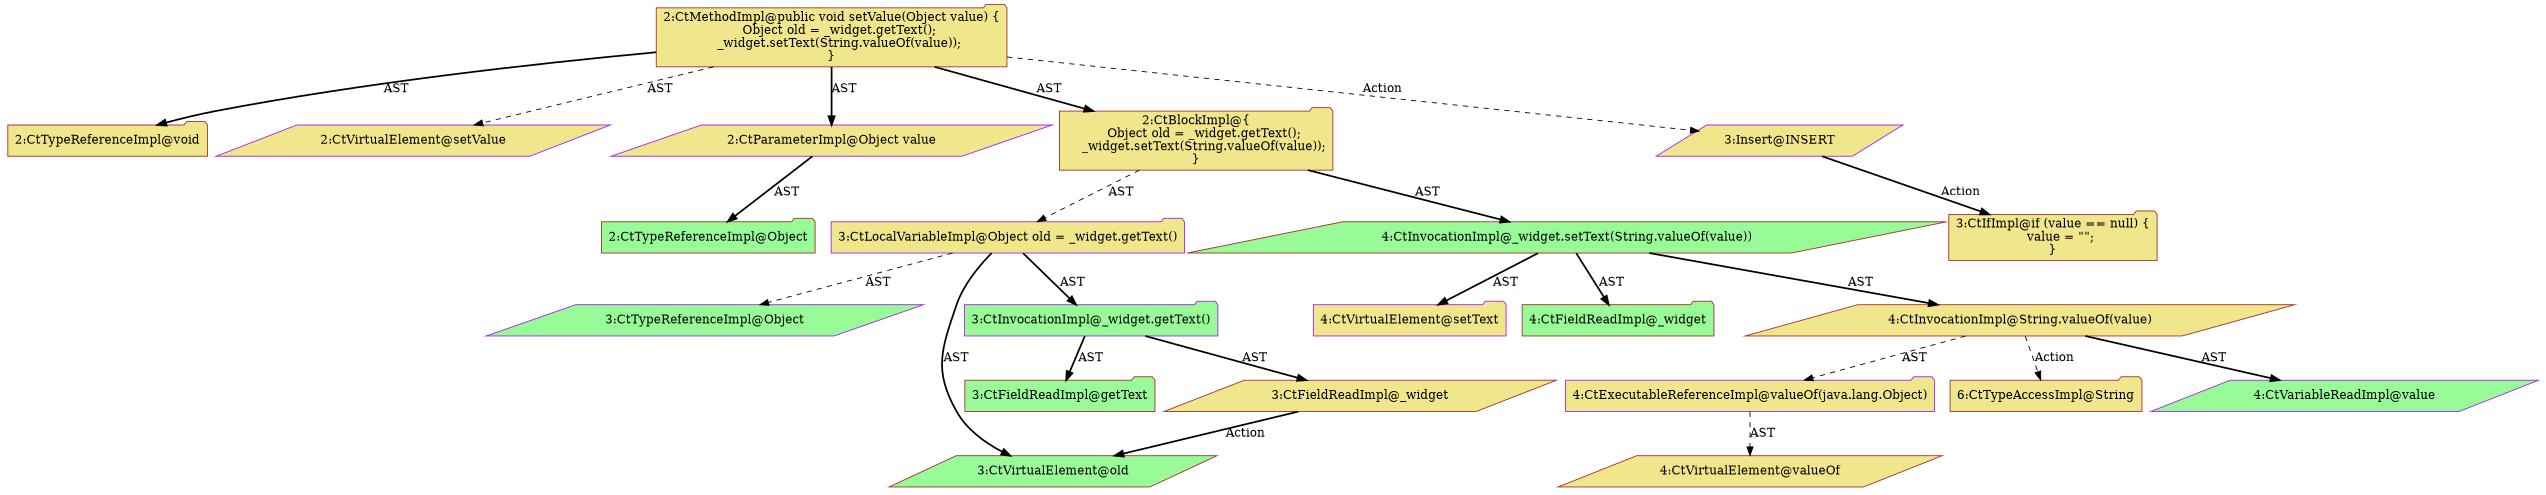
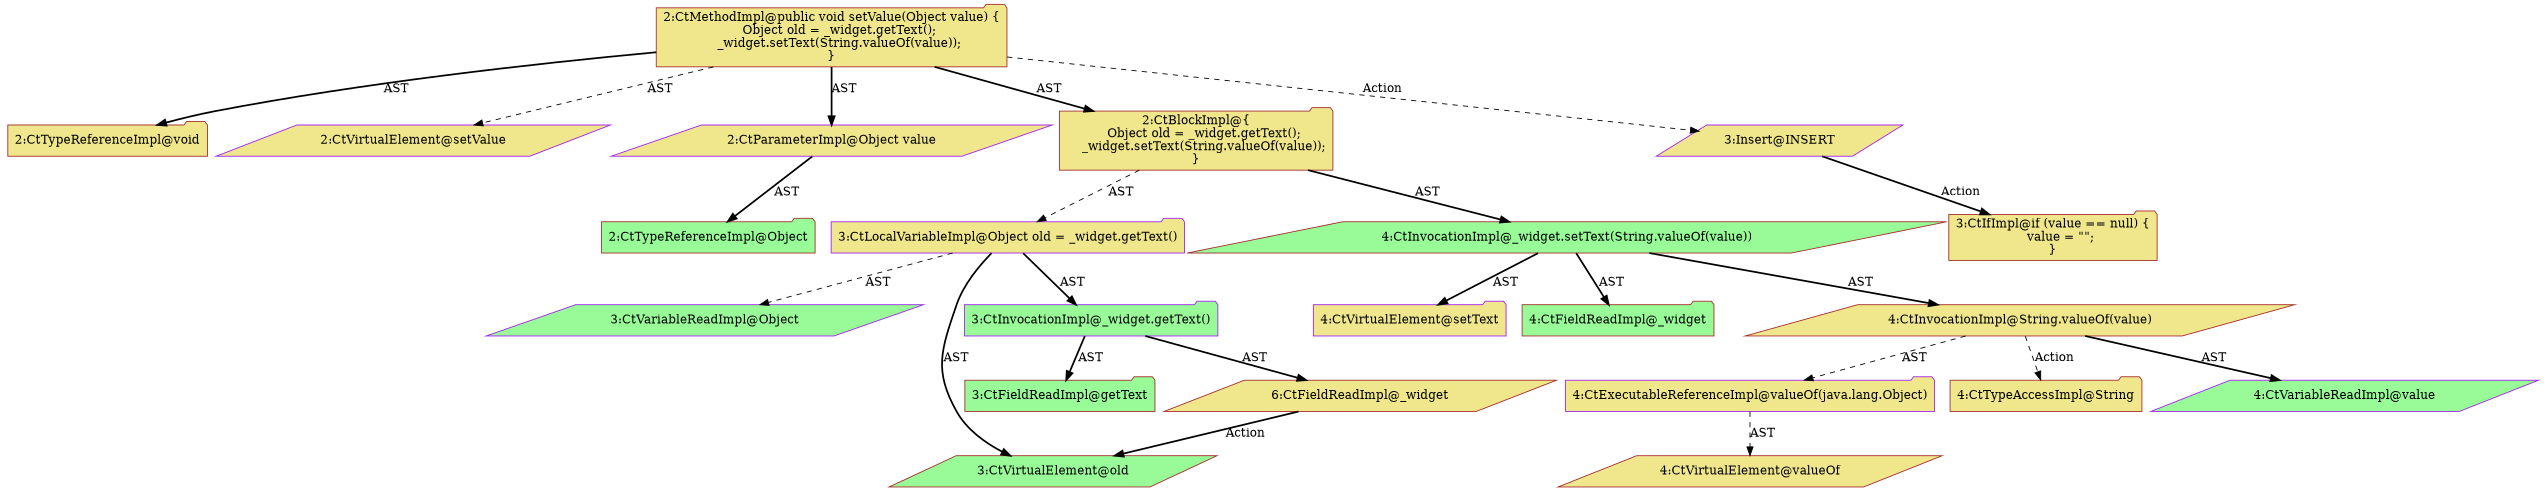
(705, 320) -> (705, 320)
(1360, 396) -> (1360, 396)
(2046, 396) -> (2046, 396)
